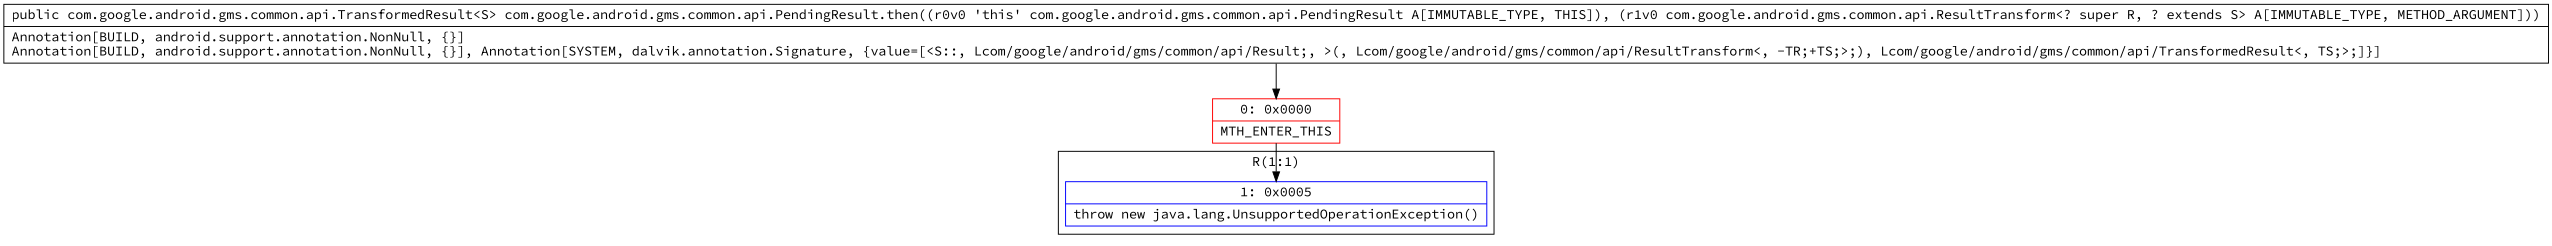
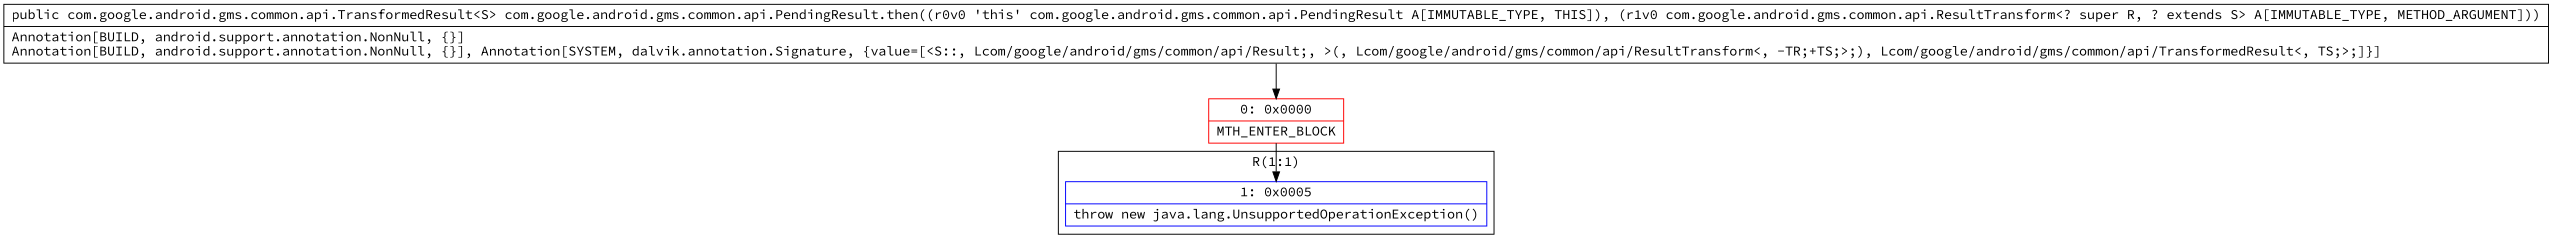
(1276, 132) -> (1276, 132)
